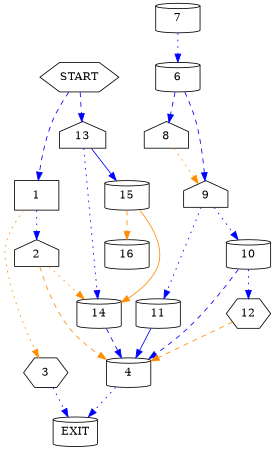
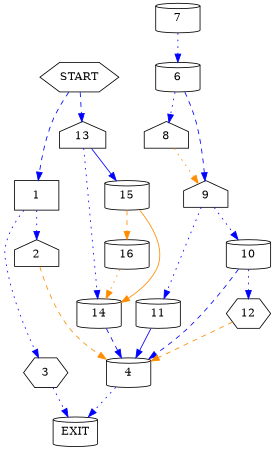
(173, 103) -> (173, 103)
(9, 280) -> (9, 280)
(64, 280) -> (115, 280)
